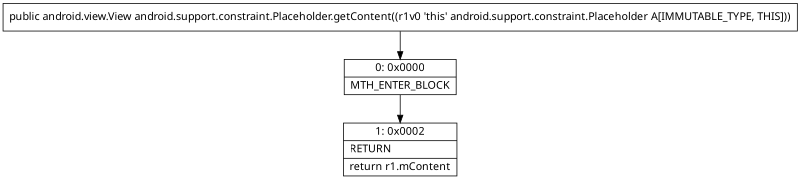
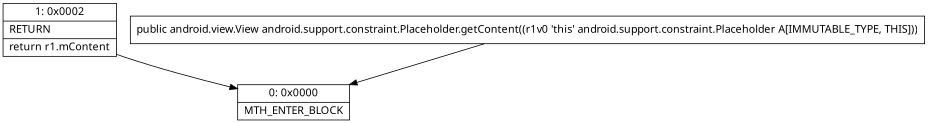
(400, 105) -> (173, 72)
